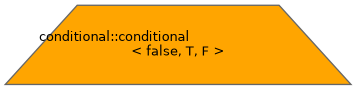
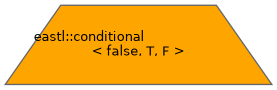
(178, 45) -> (139, 45)
